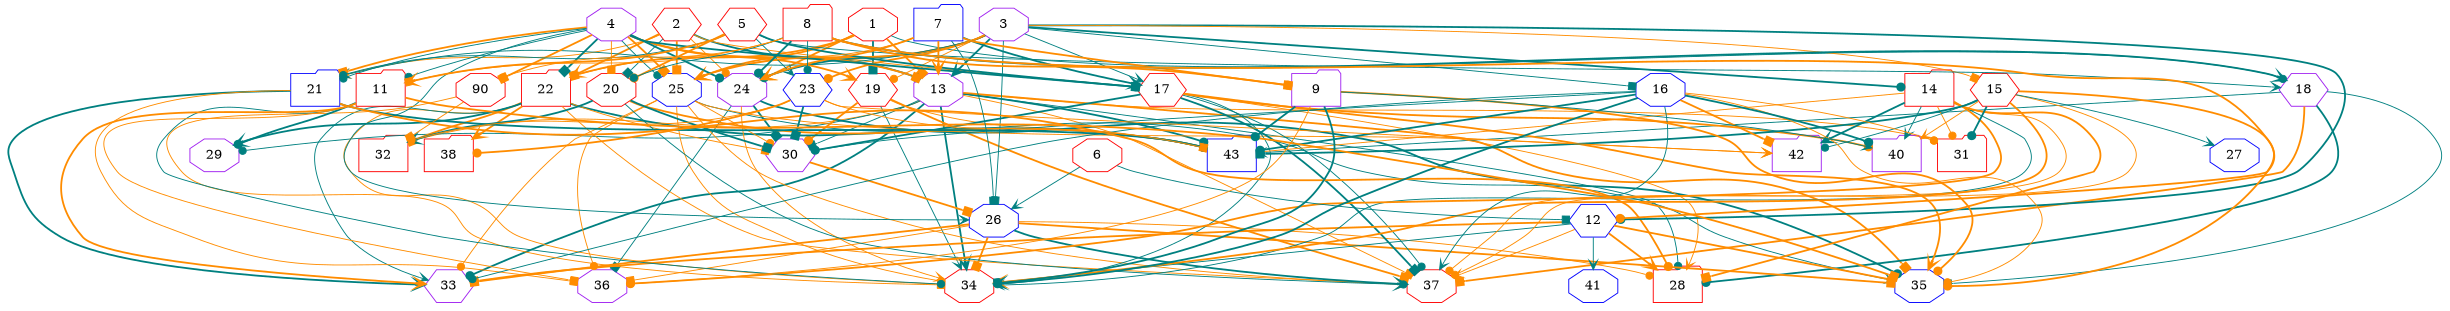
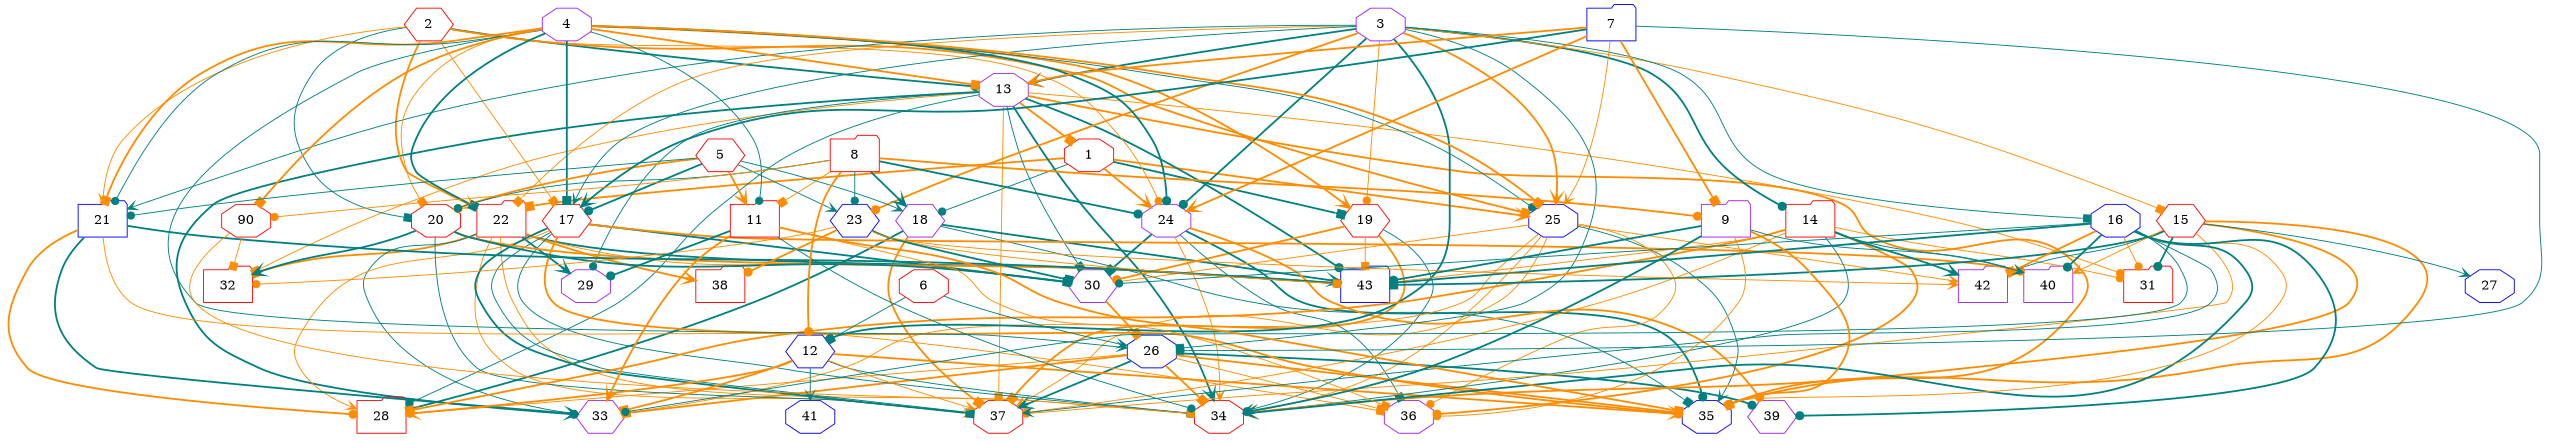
(902, 54) -> (1043, 120)
(1646, 130) -> (1107, 248)
none -> (1772, 417)
